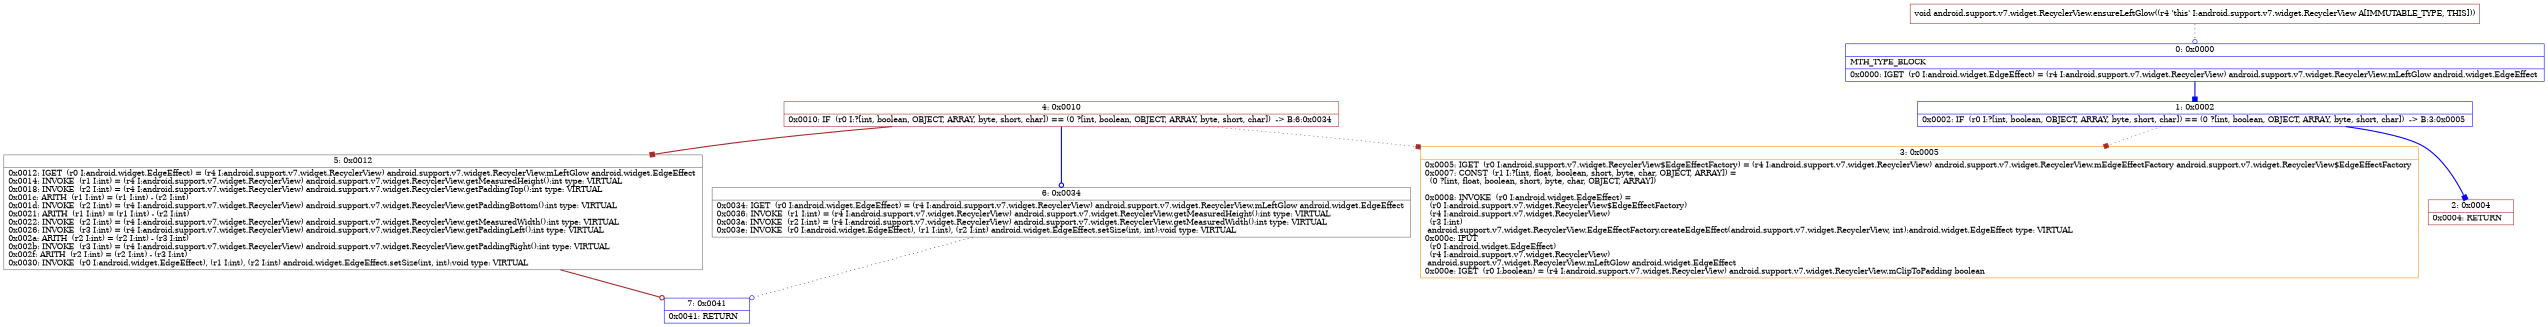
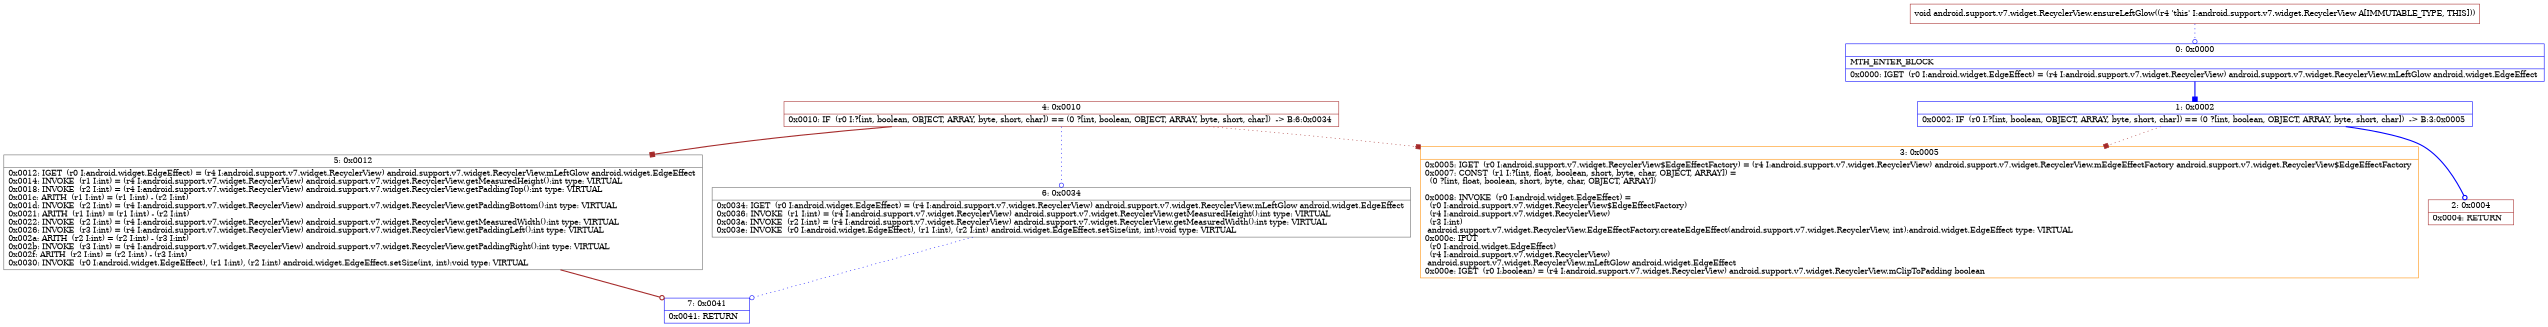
(1888, 62) -> (1892, 62)
(2416, 143) -> (2416, 143)
(1061, 155) -> (1061, 155)
